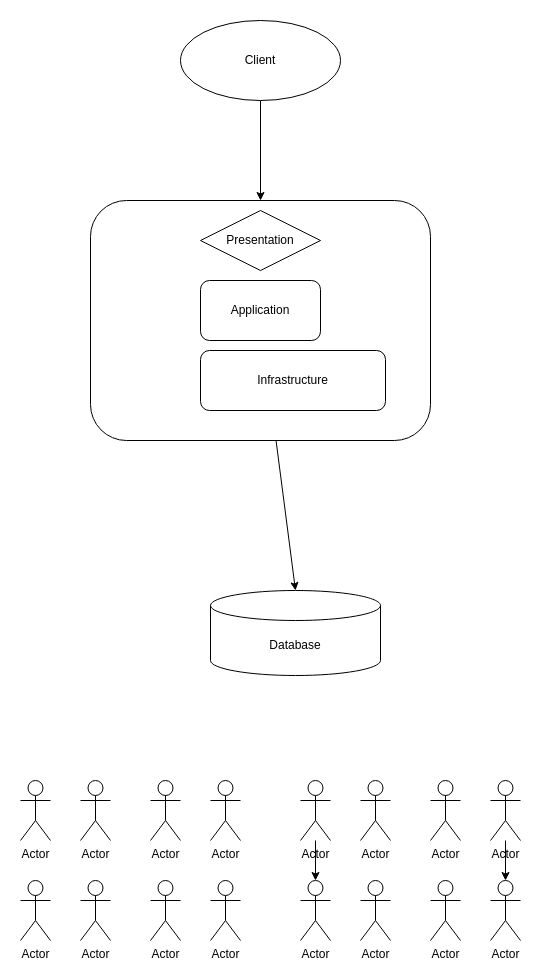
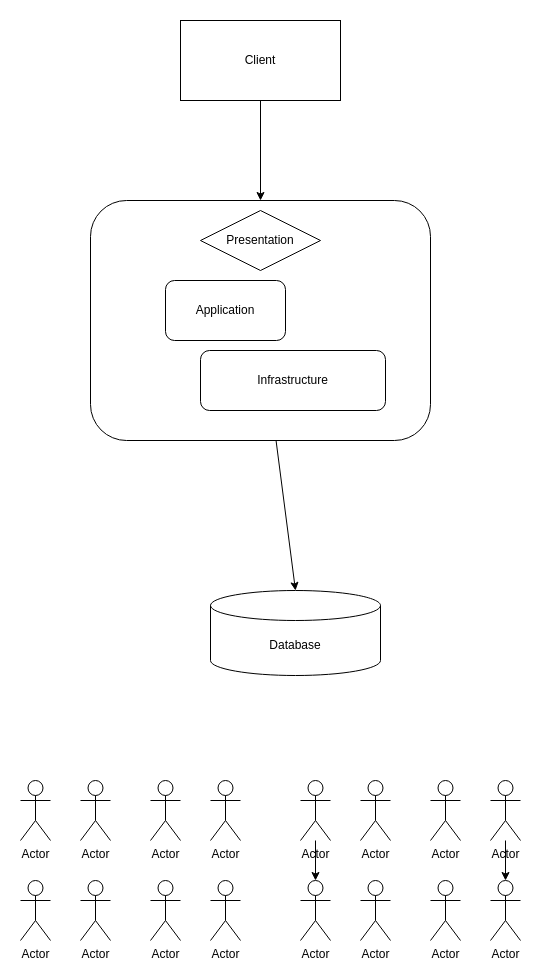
(261, 61) -> (261, 61)
(261, 311) -> (226, 311)
